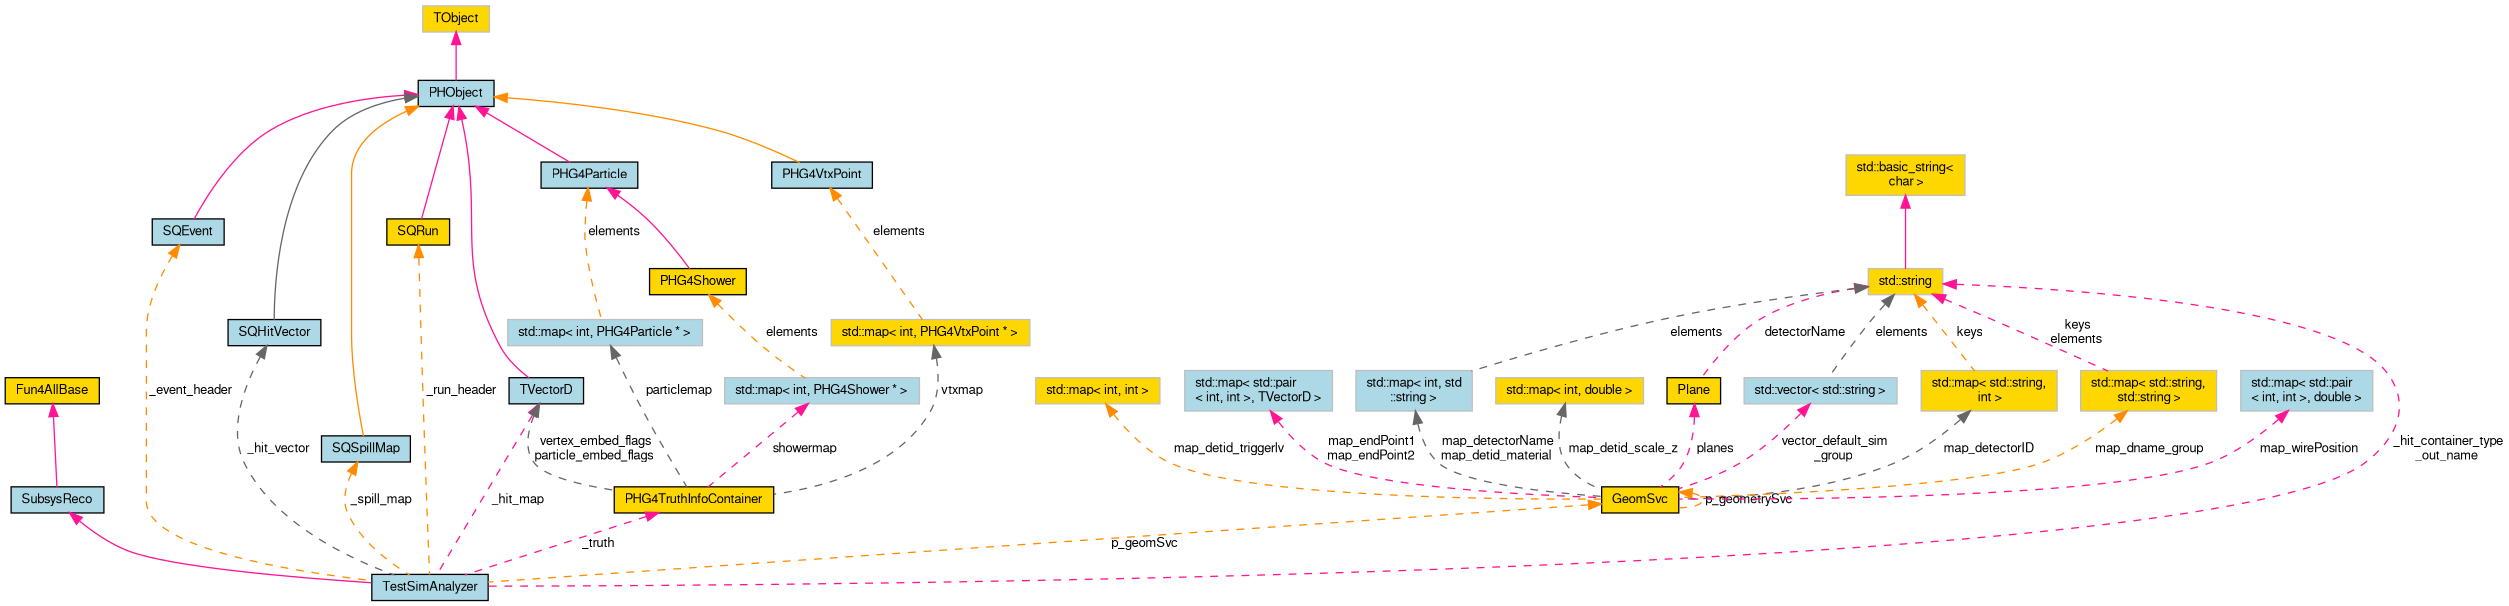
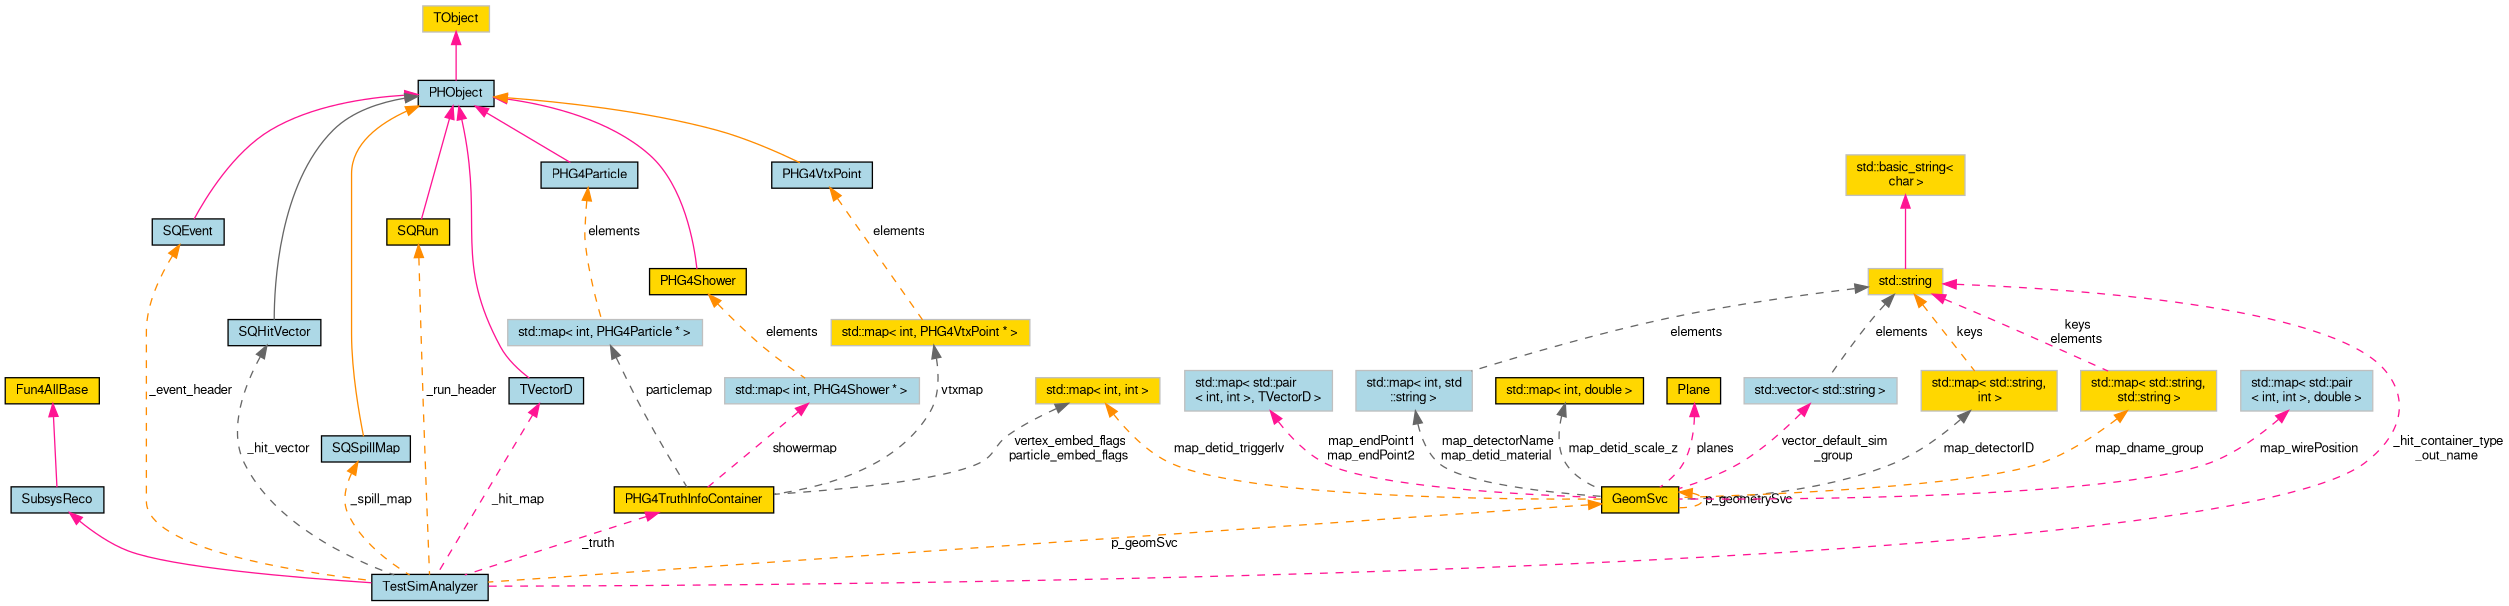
(657, 229) -> (638, 146)
(1767, 315) -> none
(1570, 391) -> (1570, 391)
(549, 473) -> (925, 478)
